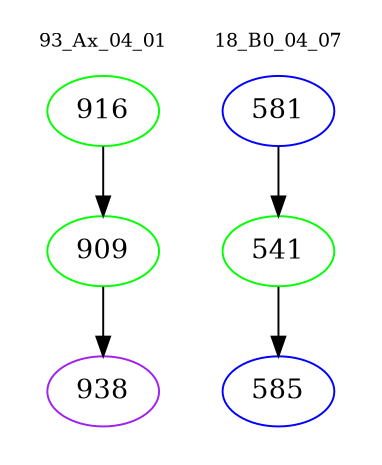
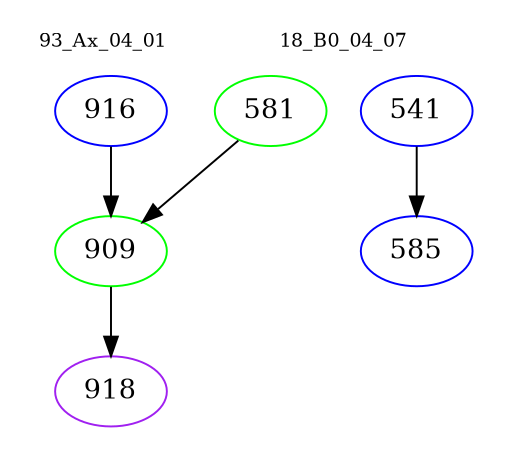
(103, 111) -> (111, 111)
(278, 111) -> (271, 111)
(278, 172) -> (212, 163)
(278, 251) -> (417, 111)
(103, 391) -> (111, 391)
